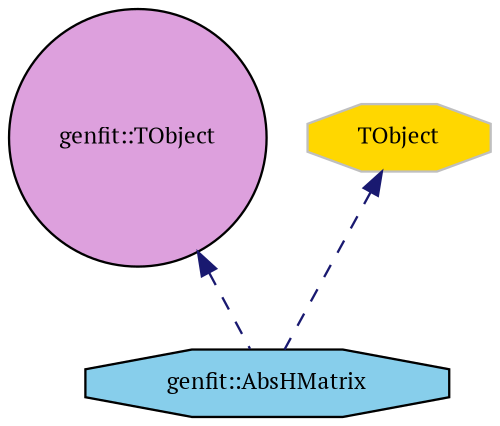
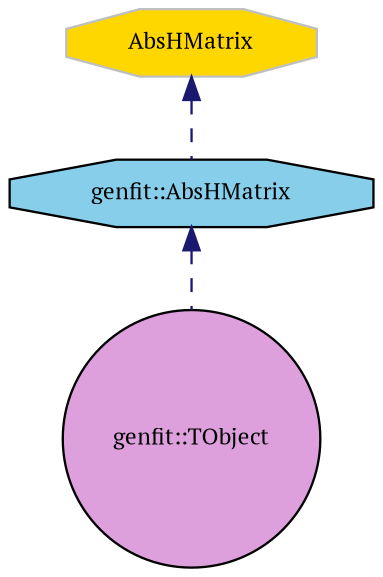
(399, 138) -> (192, 43)
(230, 311) -> (192, 280)
